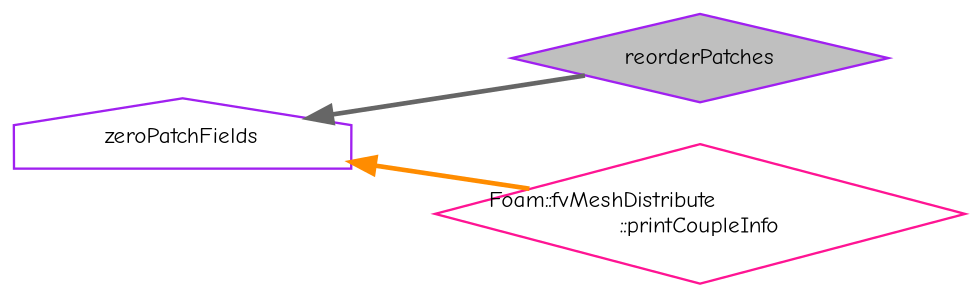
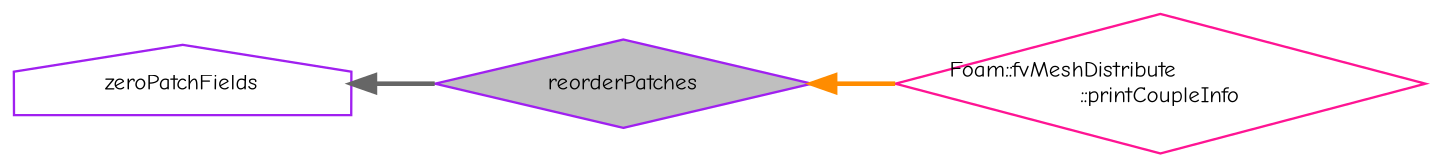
(452, 177) -> (865, 84)
